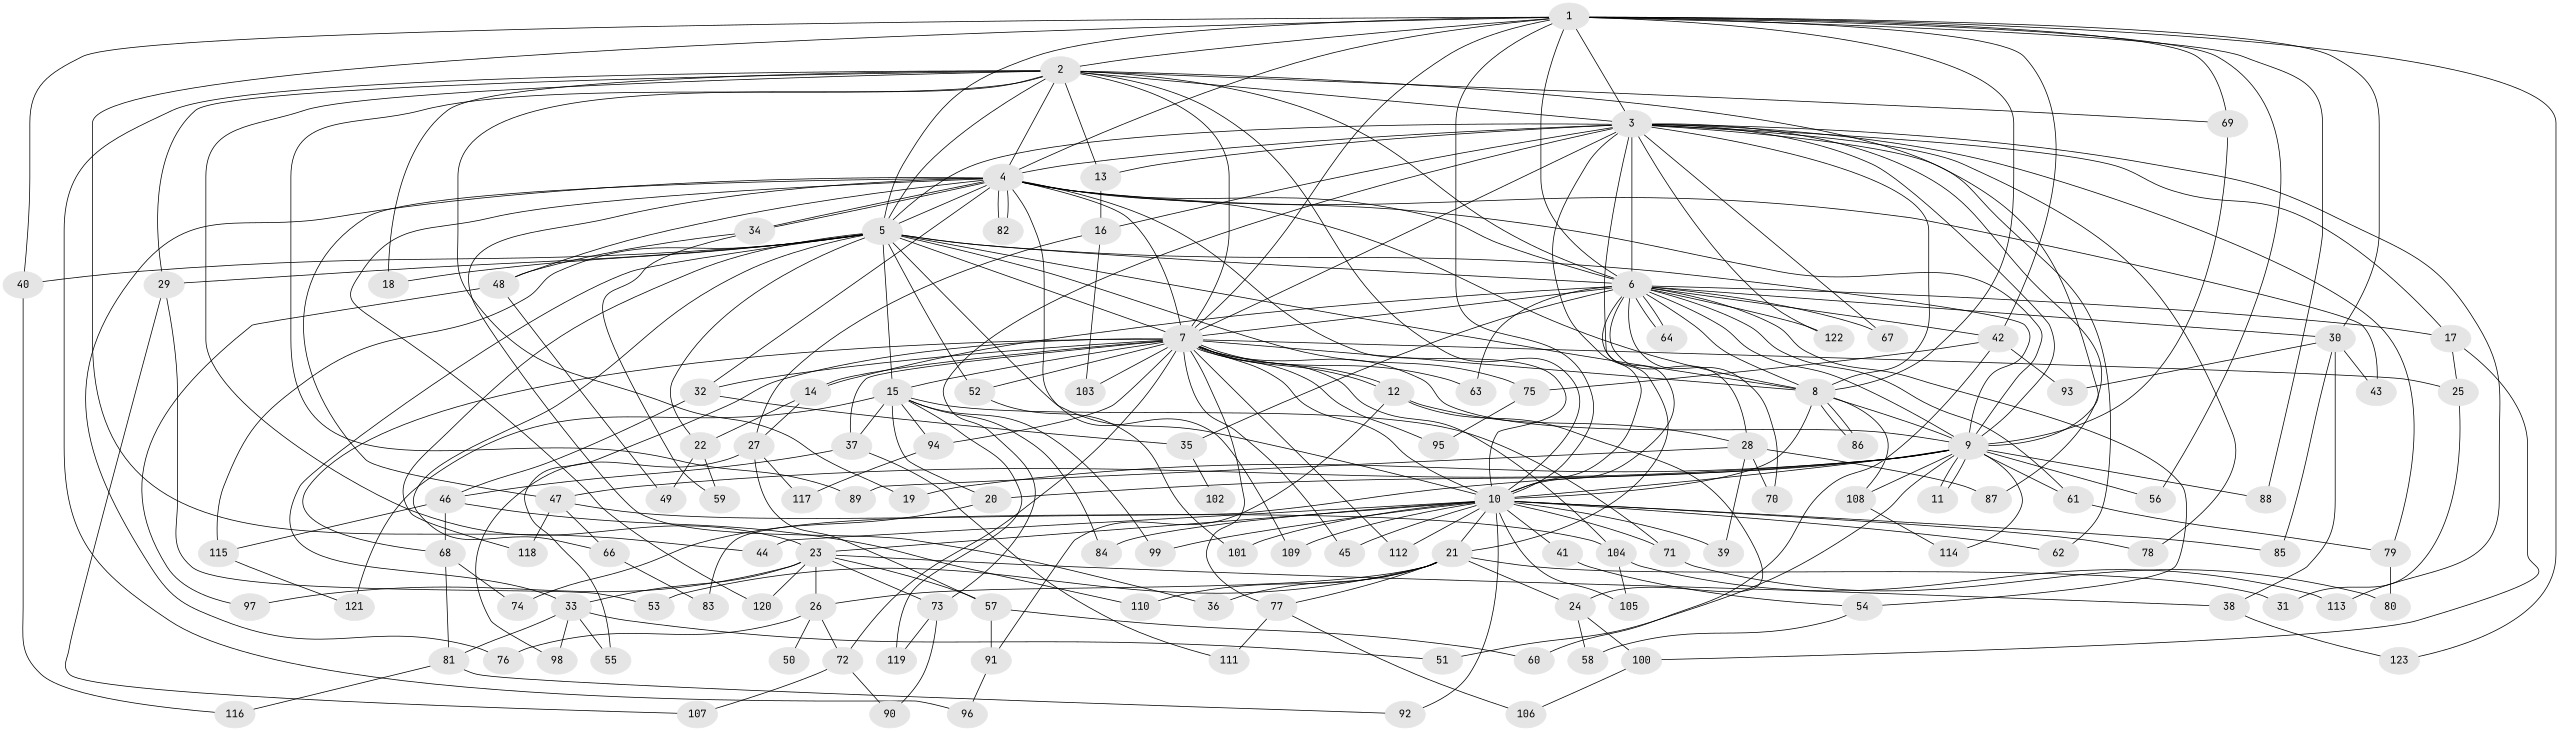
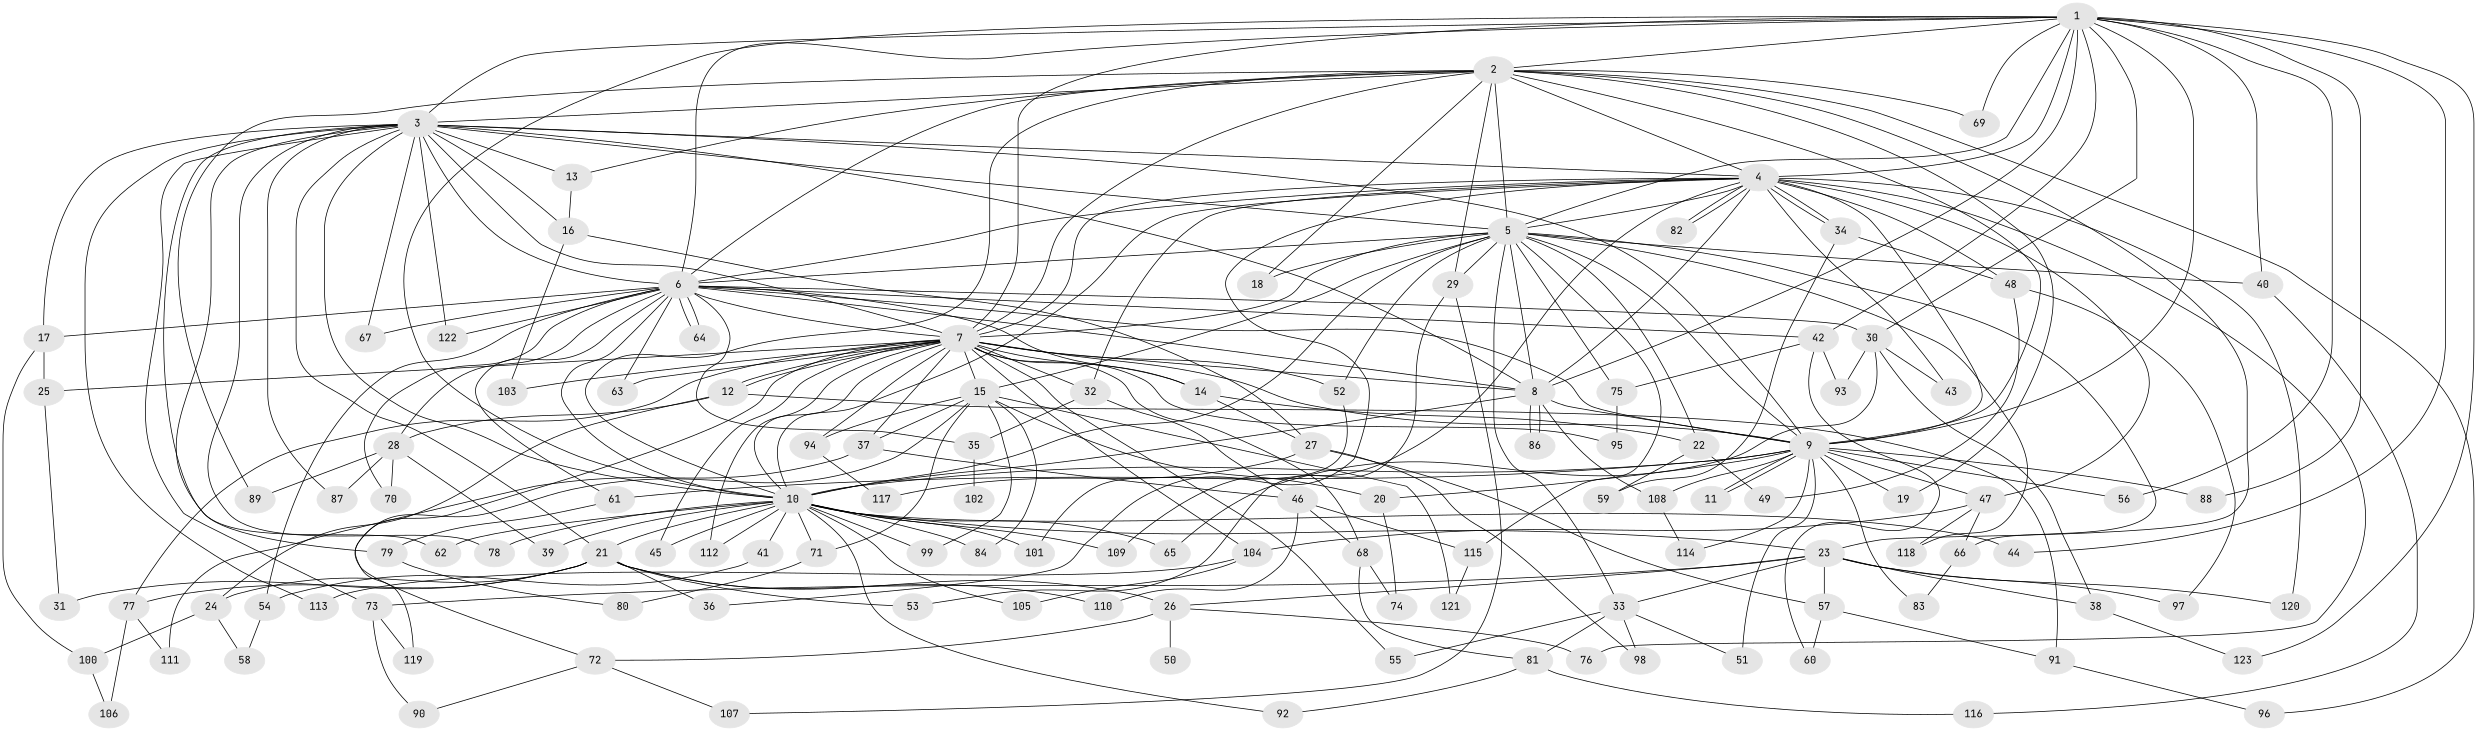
(2174, 347) -> (2157, 323)
(2280, 553) -> (1170, 553)
